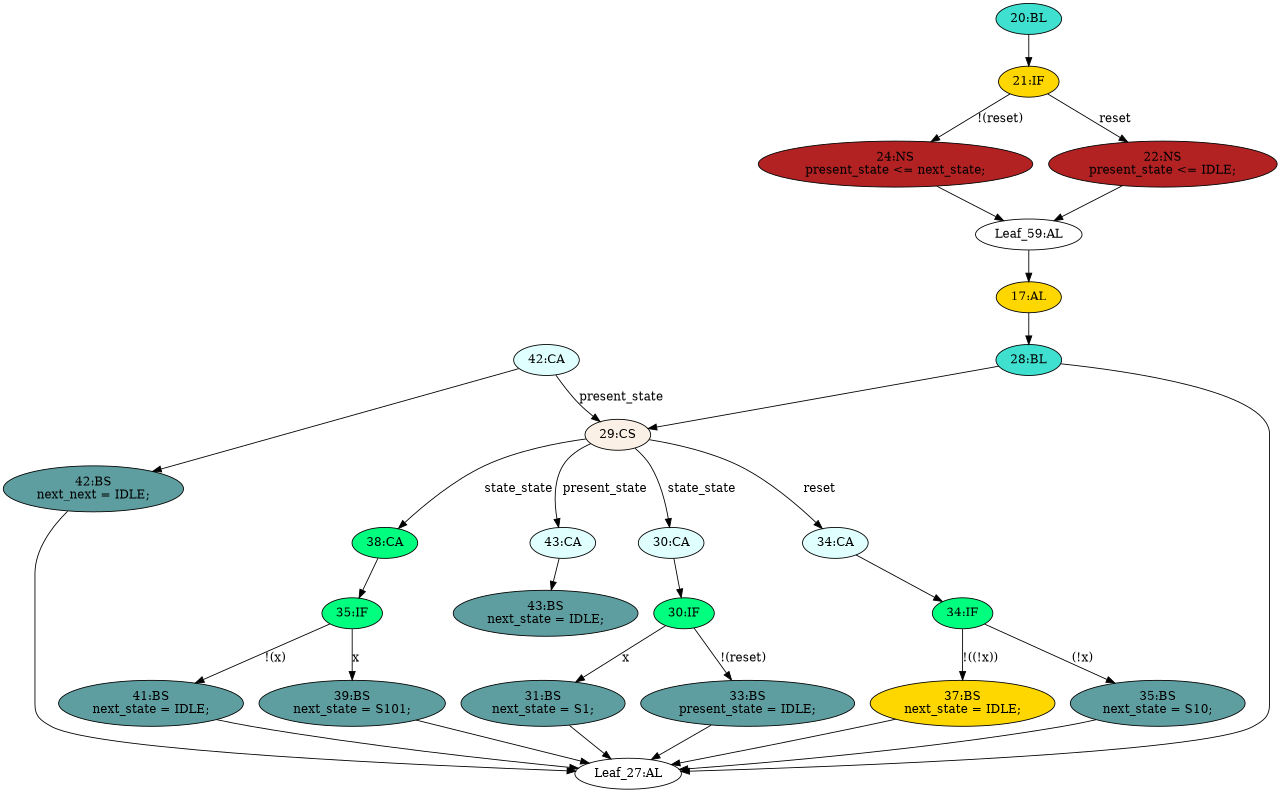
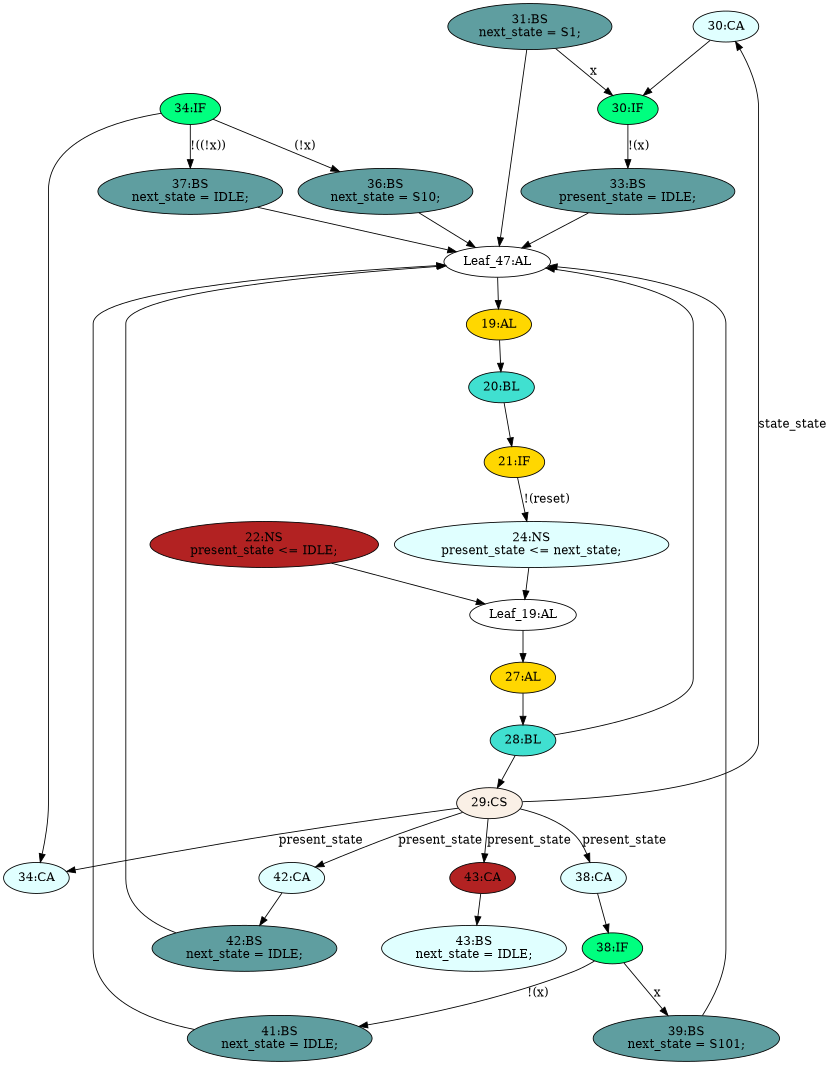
(1084, 116) -> none
(896, 164) -> (532, 545)
(1029, 234) -> (523, 615)
(1029, 297) -> (523, 678)
none -> (499, 325)
(573, 397) -> (392, 836)
(93, 489) -> (244, 948)
(519, 489) -> (624, 841)
(819, 489) -> (321, 841)
(385, 543) -> (594, 878)
(563, 543) -> (483, 878)
(895, 576) -> (48, 448)
(352, 613) -> (612, 948)
(546, 613) -> (474, 948)
(624, 651) -> (581, 69)
(743, 658) -> (639, 146)
(963, 703) -> (190, 191)
(1158, 703) -> (385, 191)
(628, 774) -> (497, 262)
